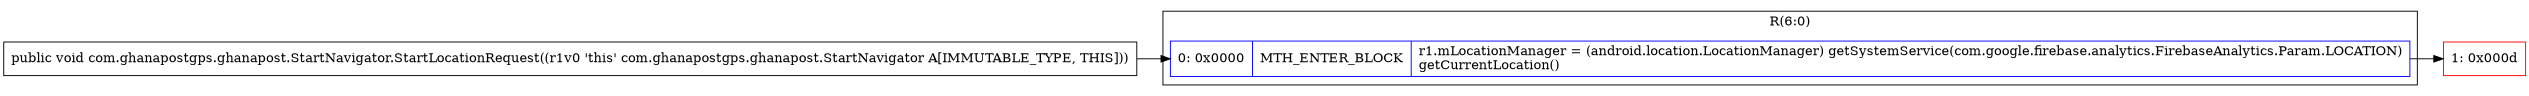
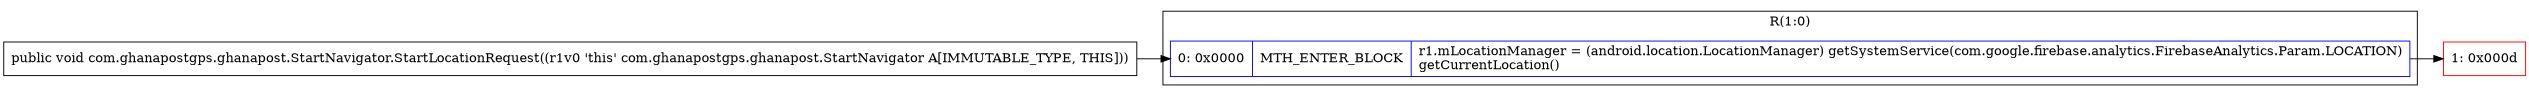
(1790, 22) -> (1790, 22)
